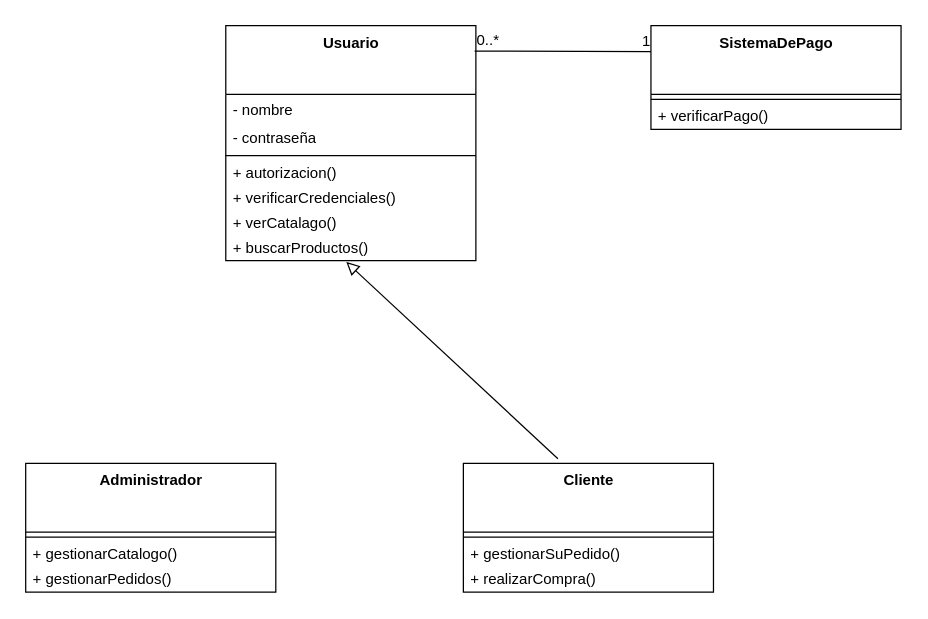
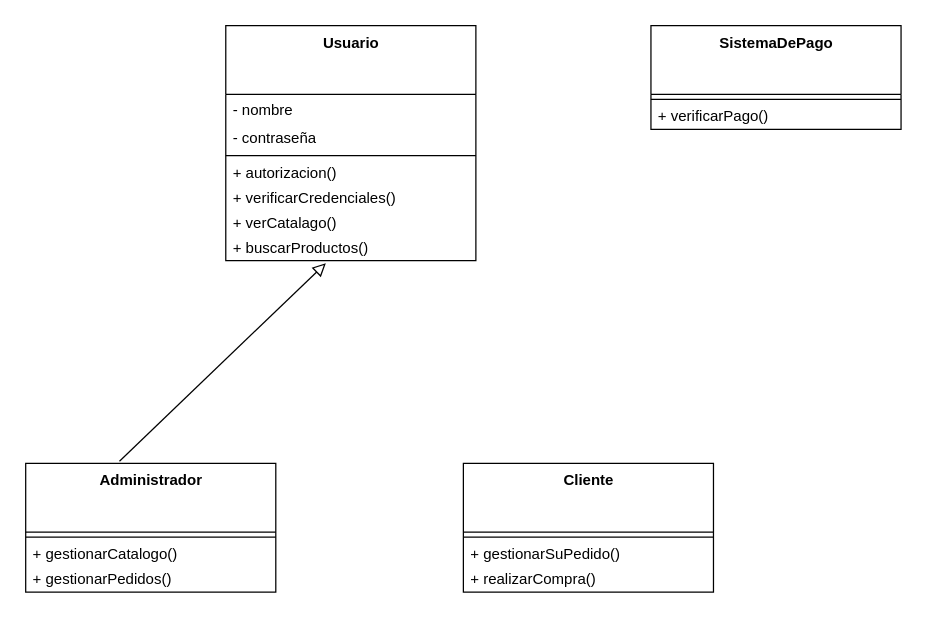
(563, 51) -> none
(457, 364) -> none
none -> (218, 367)
